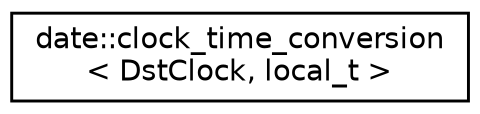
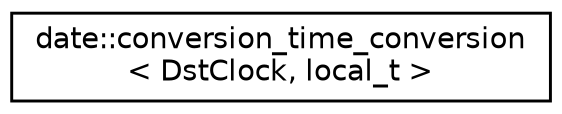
(240, 57) -> (281, 57)
